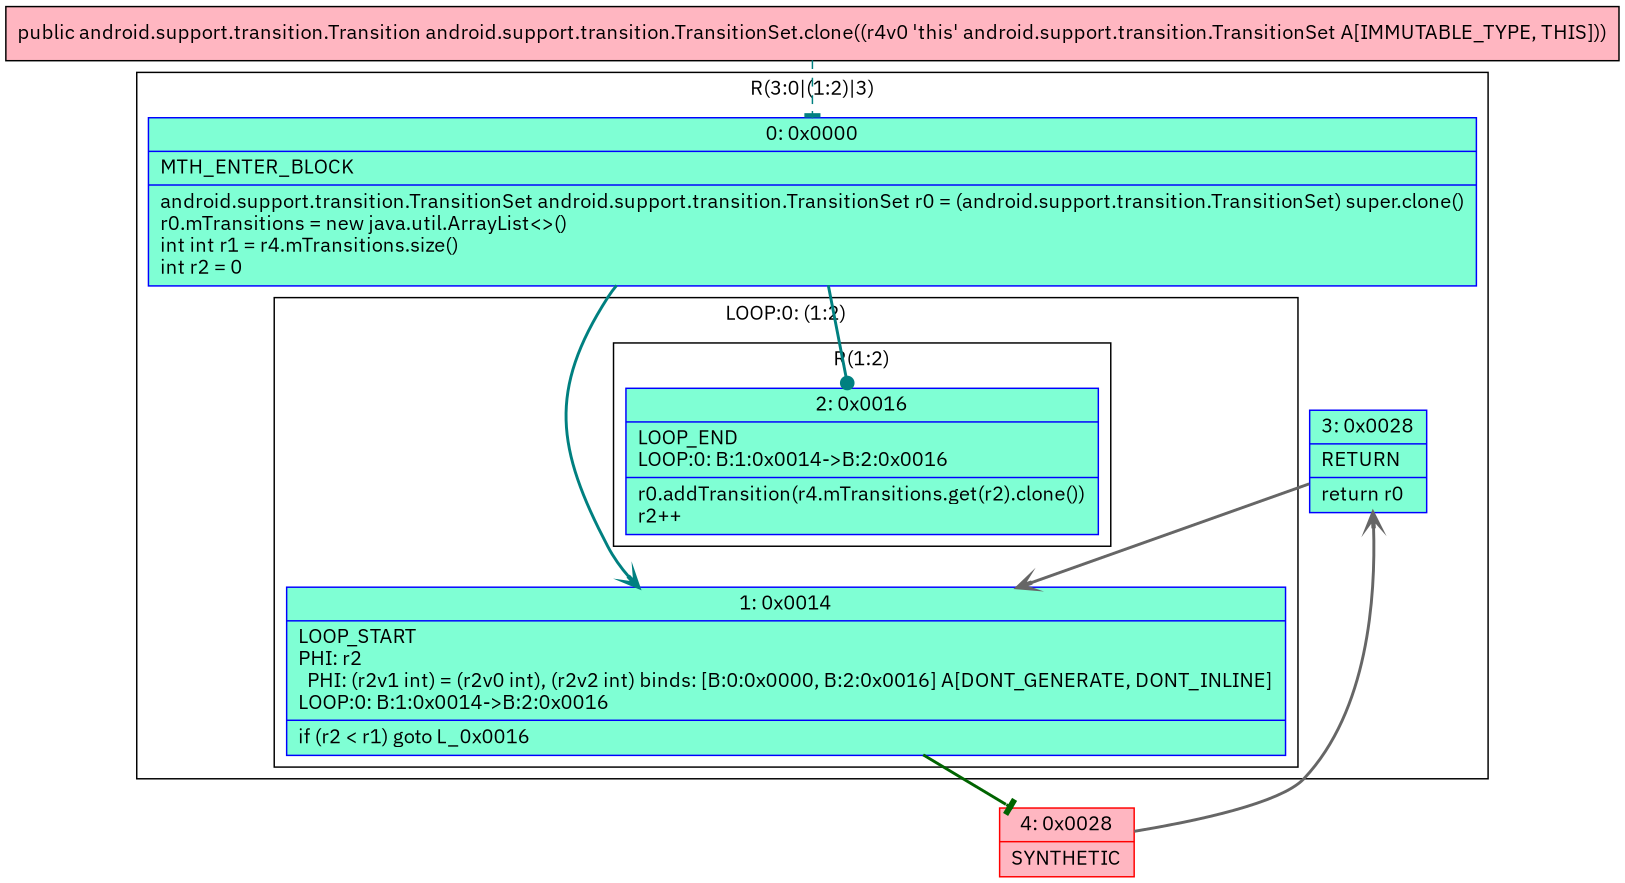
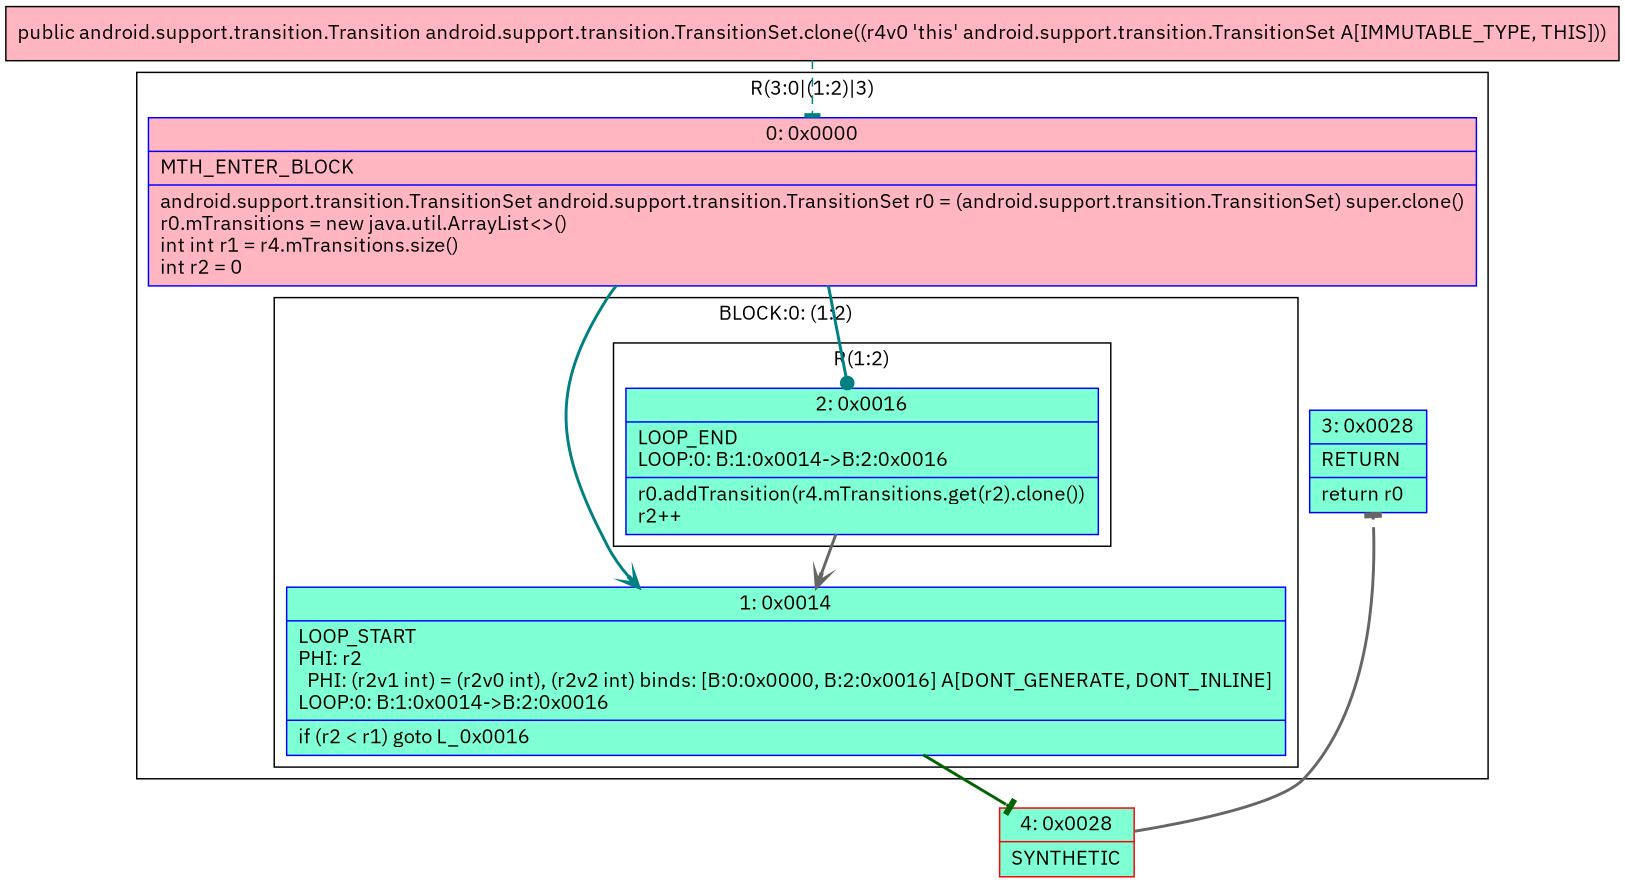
(812, 202) -> (812, 202)
(786, 314) -> (786, 314)
(1170, 533) -> (828, 556)
(1330, 743) -> (1330, 743)
(1067, 842) -> (1067, 842)
